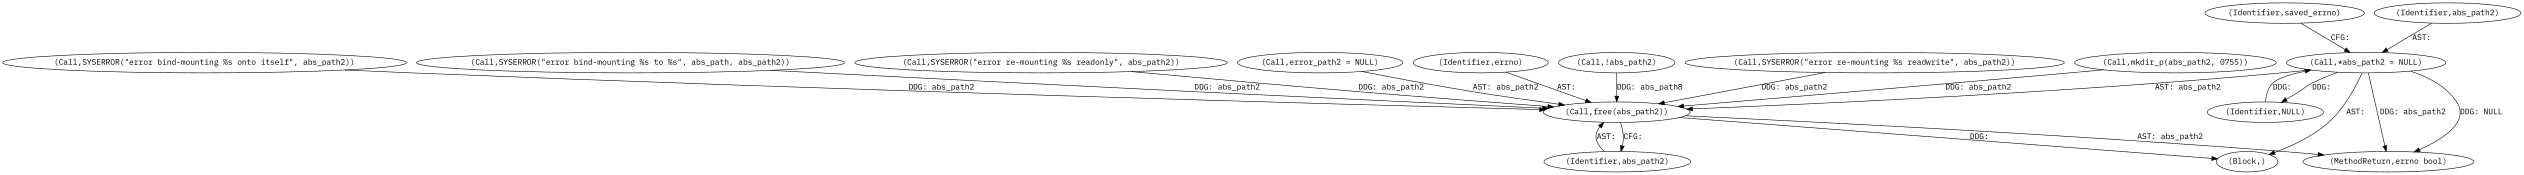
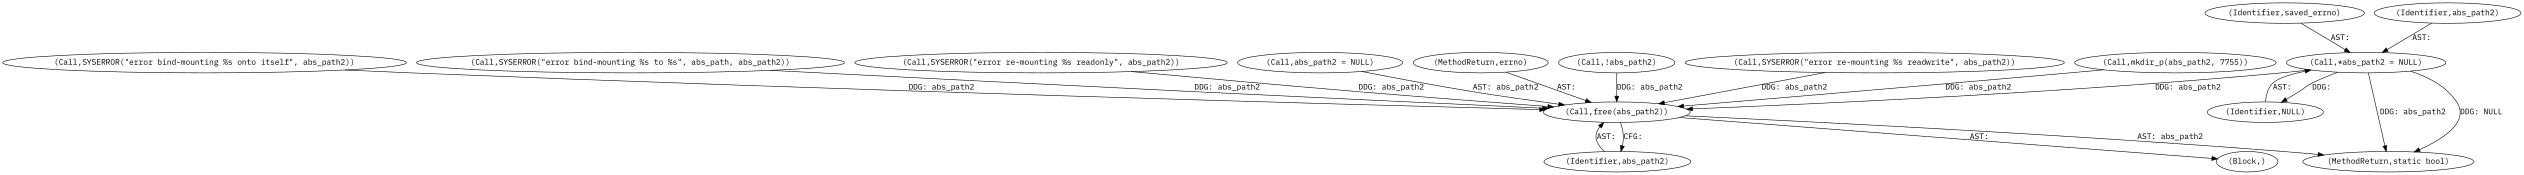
(2343, 38) -> (2343, 38)
(1320, 63) -> (1320, 63)
(1481, 63) -> (1481, 63)
(2175, 63) -> (2175, 63)
(1650, 87) -> (1650, 87)
(2188, 87) -> (2188, 87)
(2285, 87) -> (2285, 87)
(2328, 123) -> none
(1982, 137) -> (1982, 137)
(2388, 162) -> (2388, 162)
